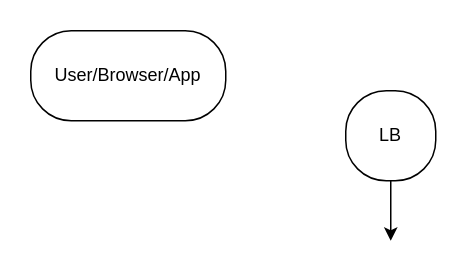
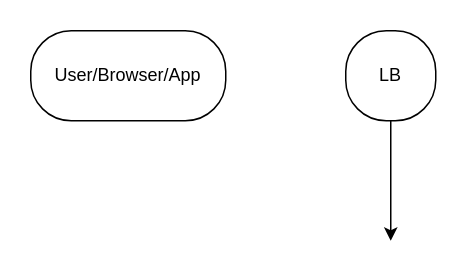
(391, 136) -> (391, 76)
